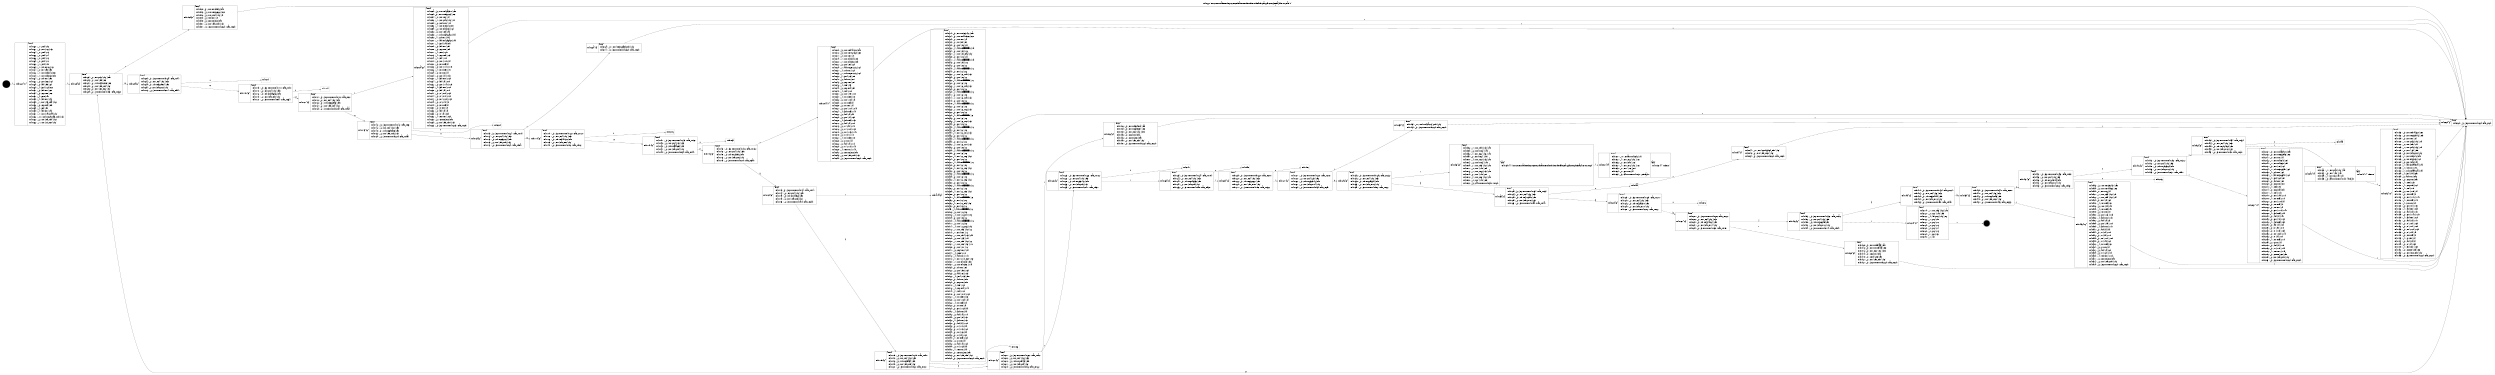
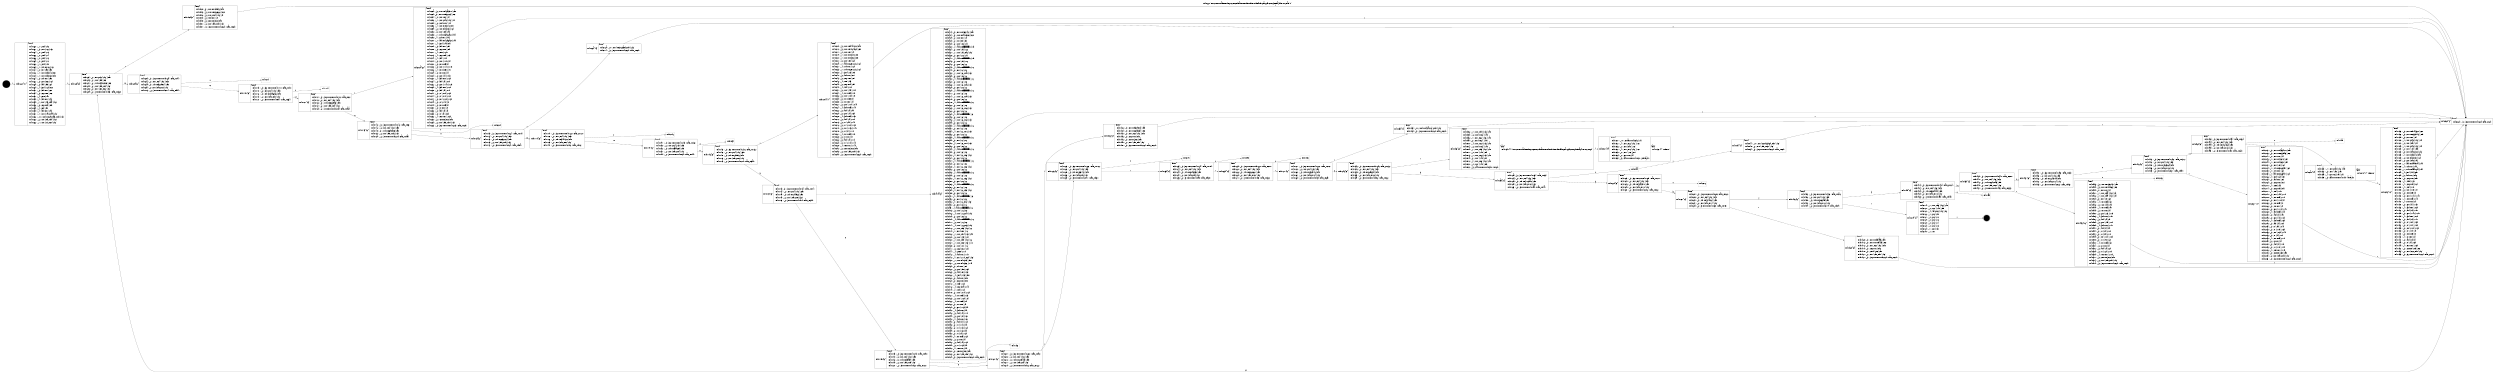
none -> (1987, 196)
